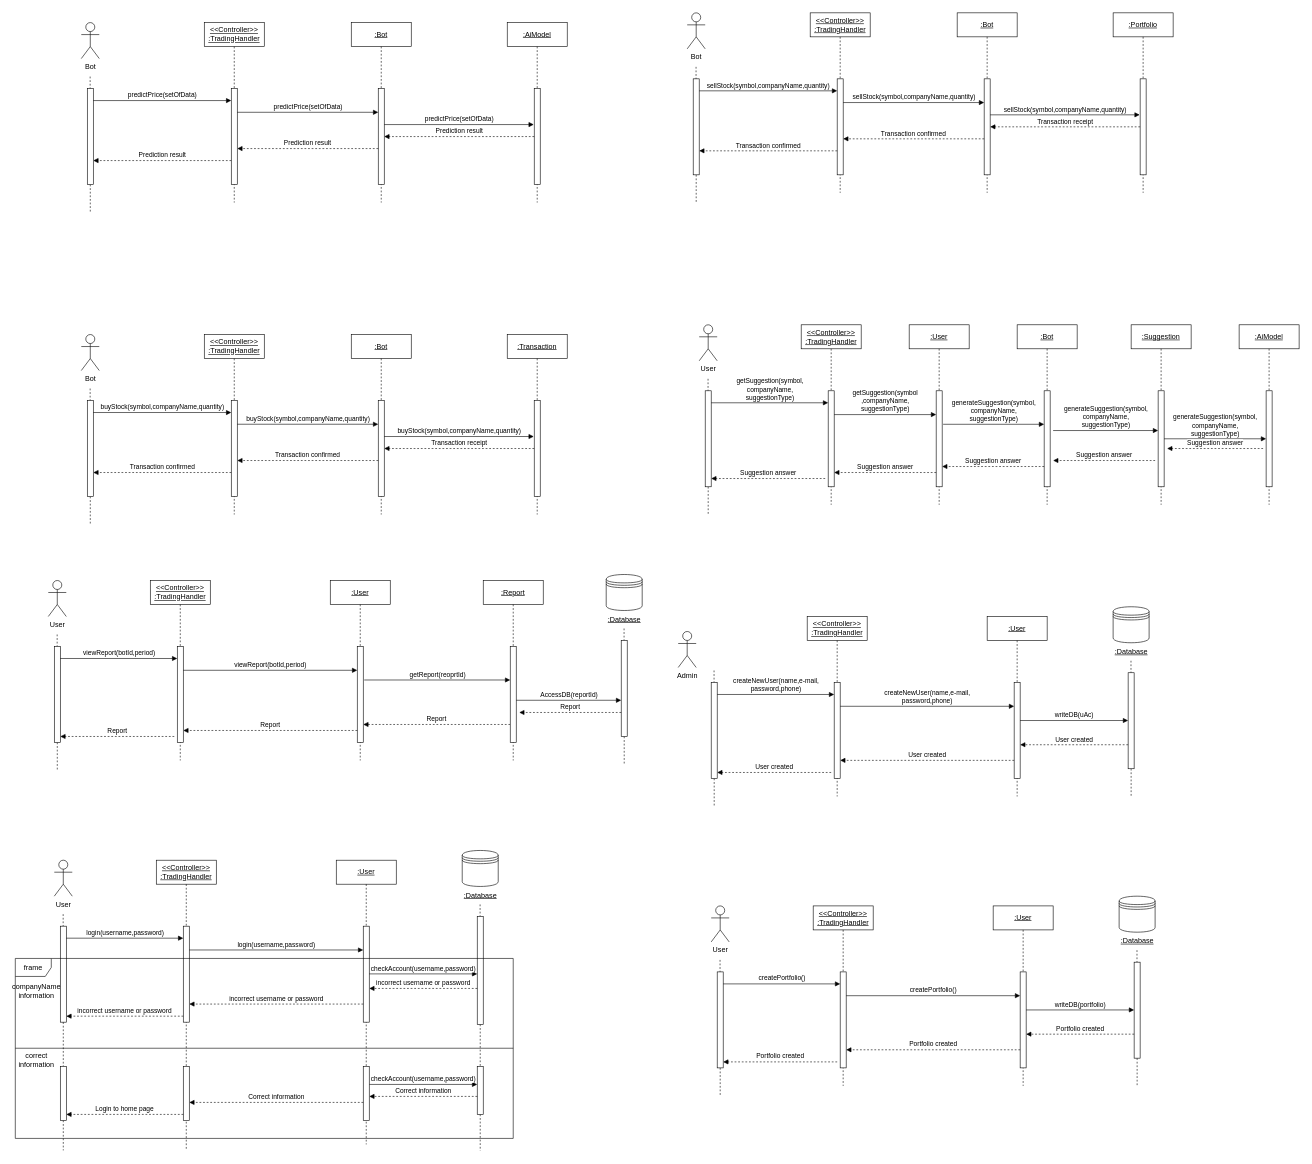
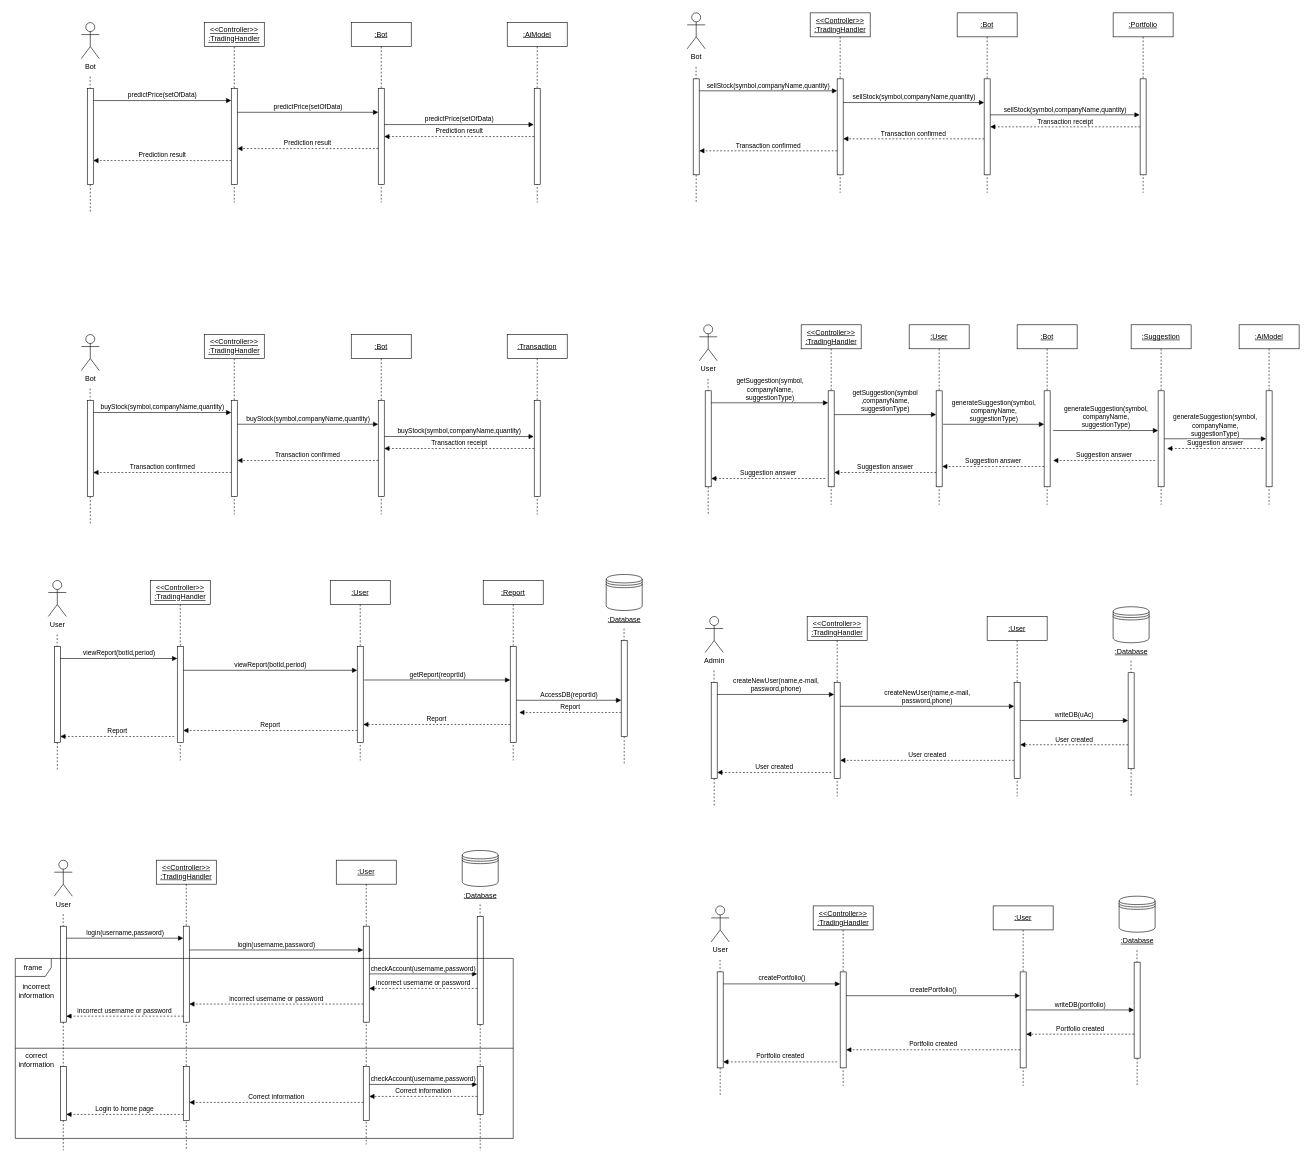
(687, 650) -> (714, 635)
(37, 992) -> (37, 992)
